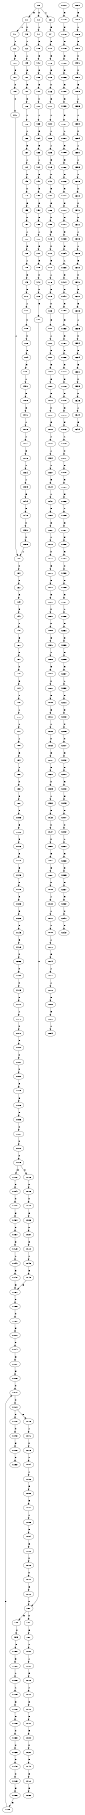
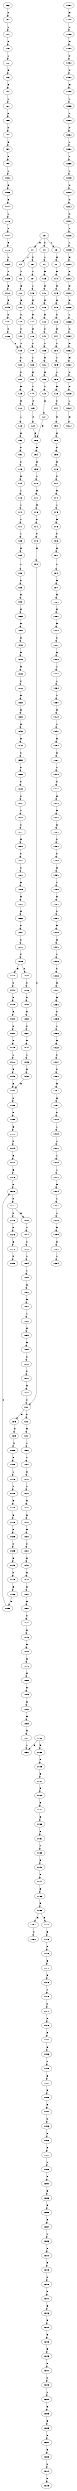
(64, 145) -> (34, 1744)
(27, 202) -> (34, 432)
(64, 364) -> (43, 1917)
none -> (26, 1608)
